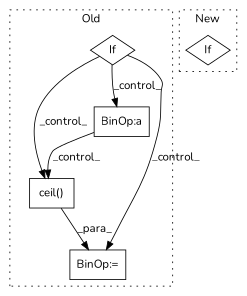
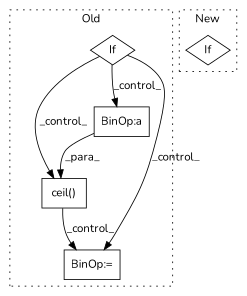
(76, 157) -> (83, 157)
(95, 229) -> (90, 229)
